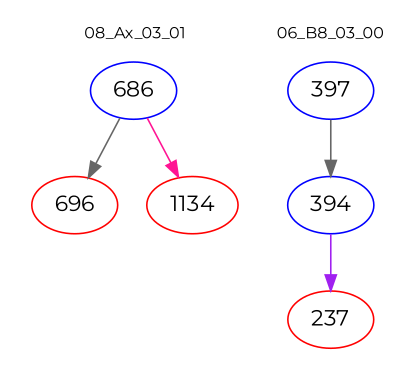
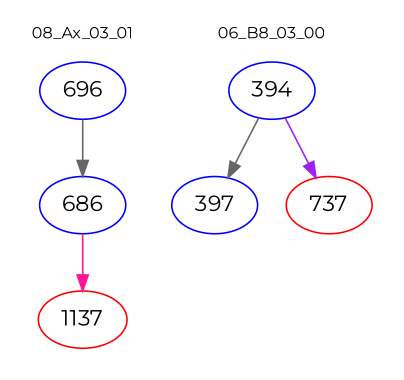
(331, 140) -> (247, 141)
(108, 141) -> (83, 140)
(75, 205) -> (83, 91)
(192, 205) -> (83, 320)
(331, 320) -> (329, 205)
